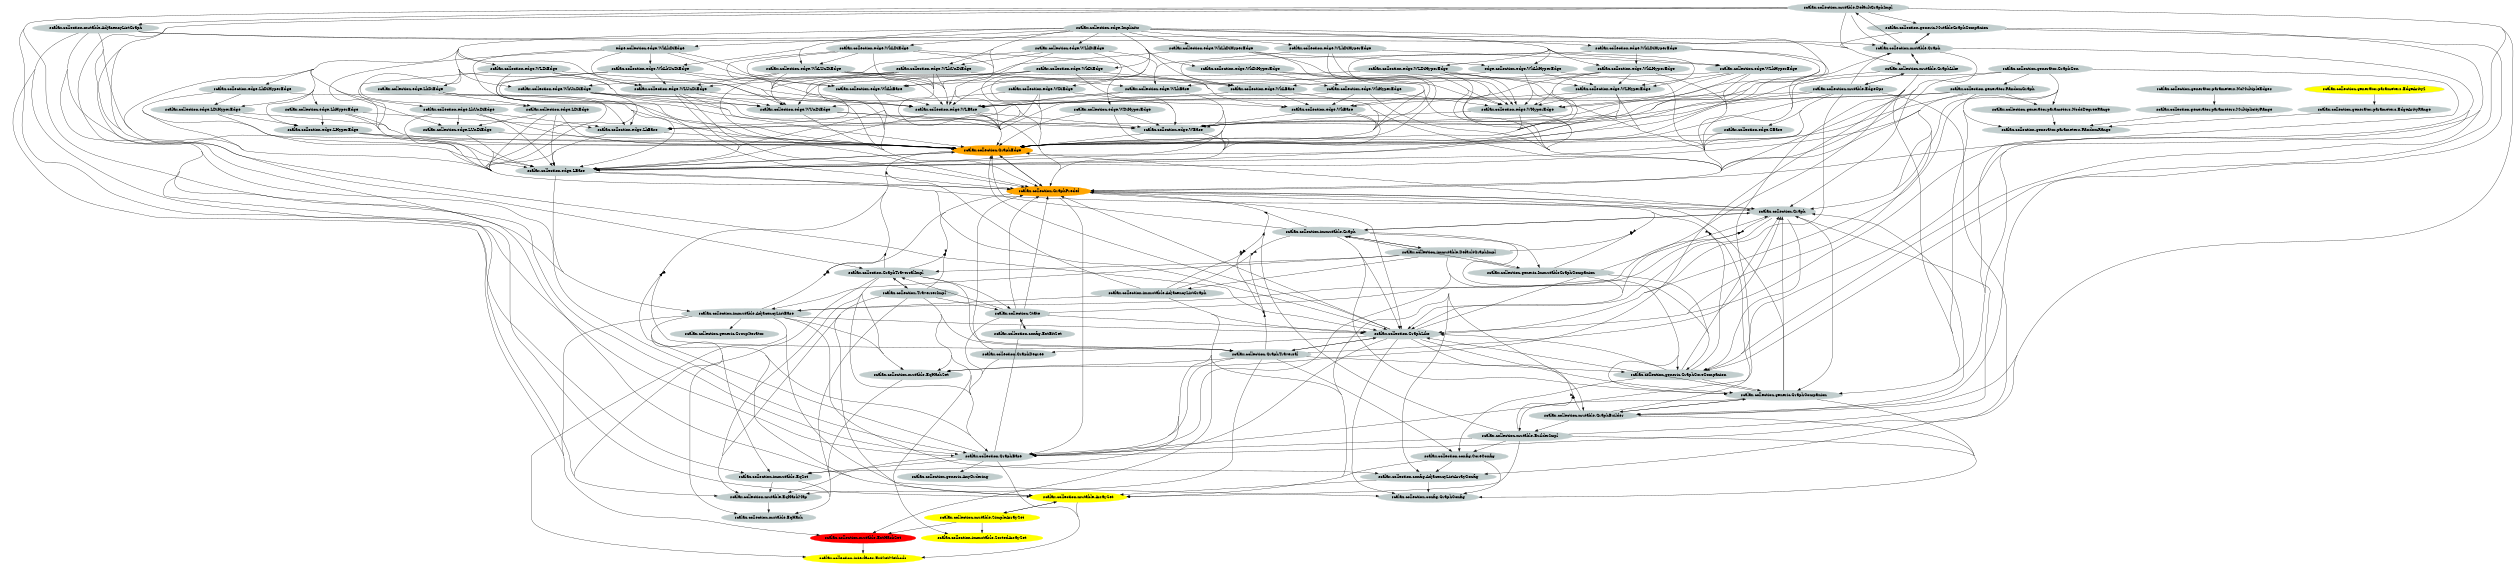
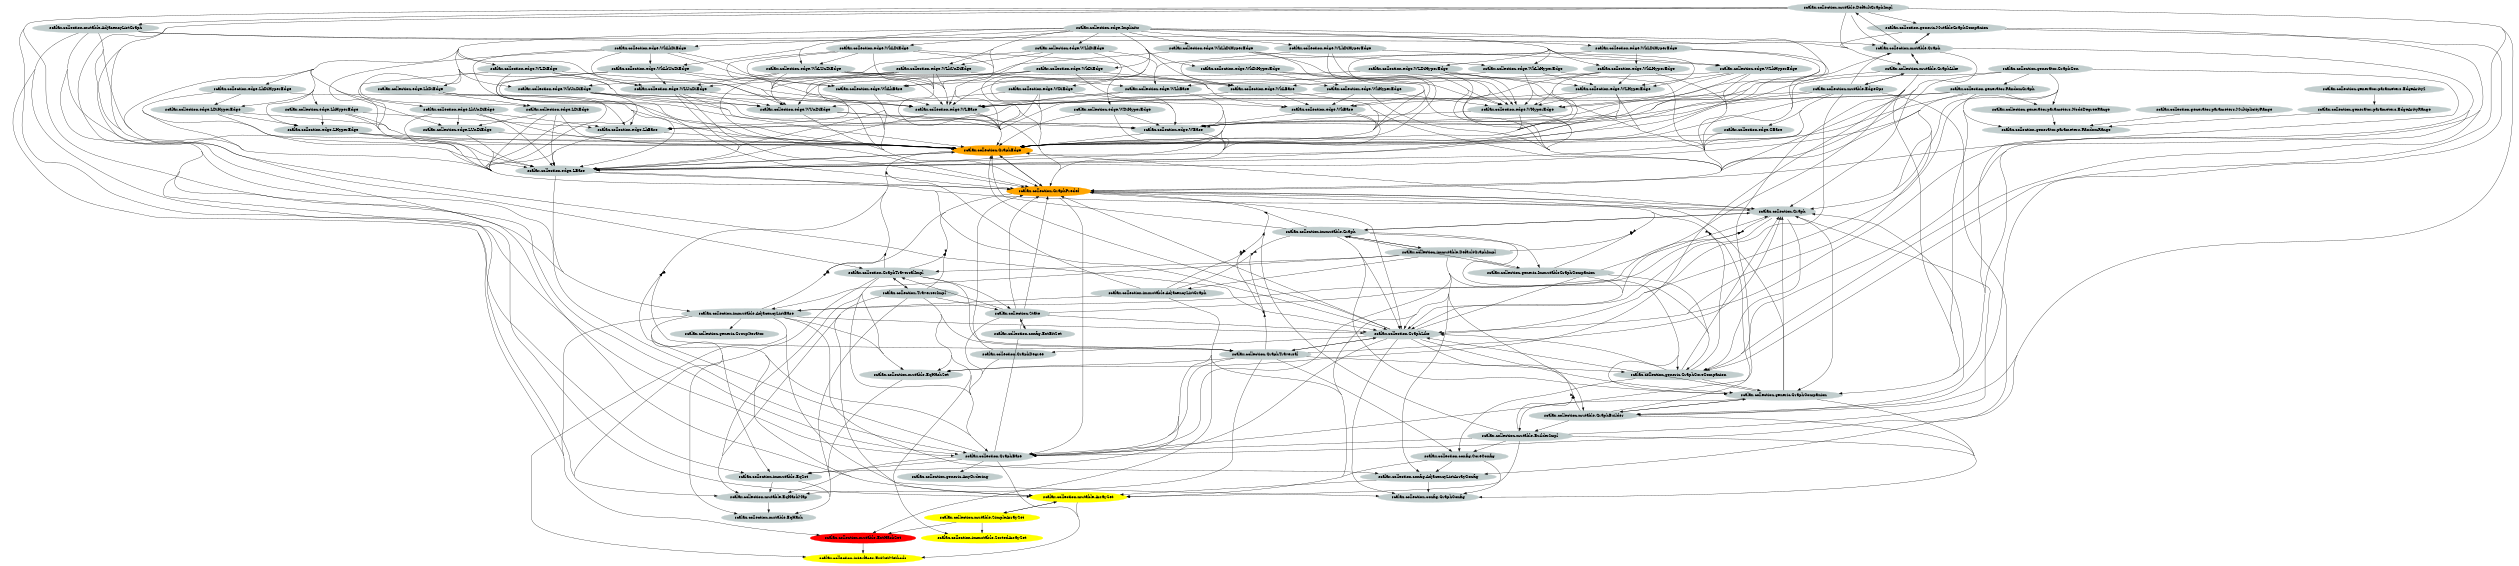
(650, 48) -> (650, 48)
(1523, 69) -> (1523, 69)
(2214, 89) -> none
(2374, 89) -> (2374, 89)
(1063, 120) -> none
(1271, 325) -> (1451, 283)
